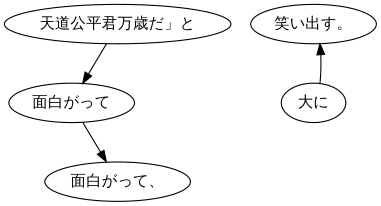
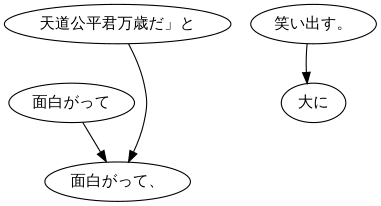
(97, 59) -> (146, 97)
(321, 69) -> (306, 58)
